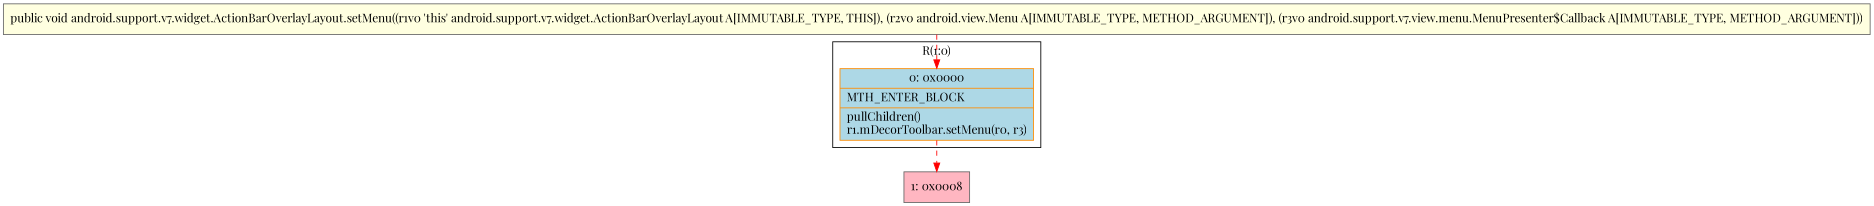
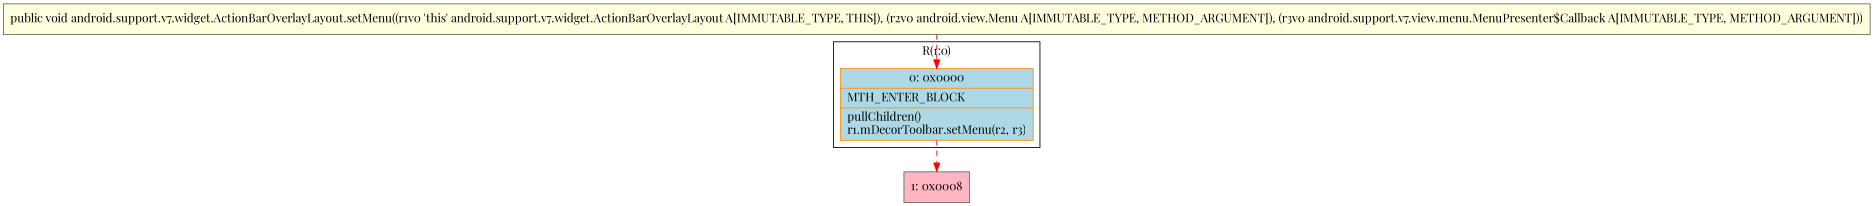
(937, 130) -> (937, 130)
